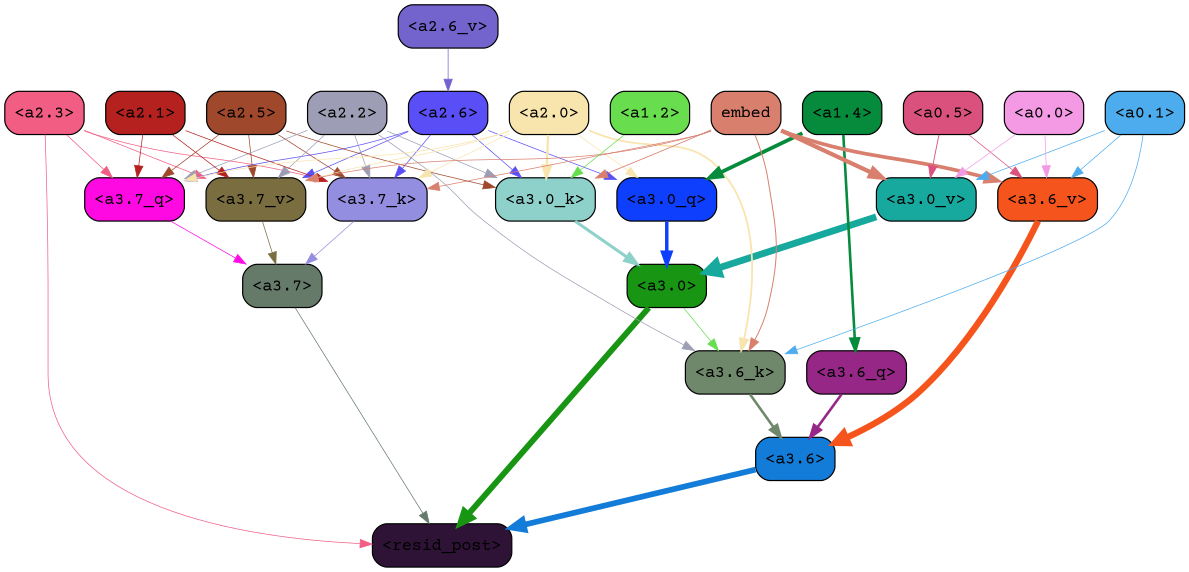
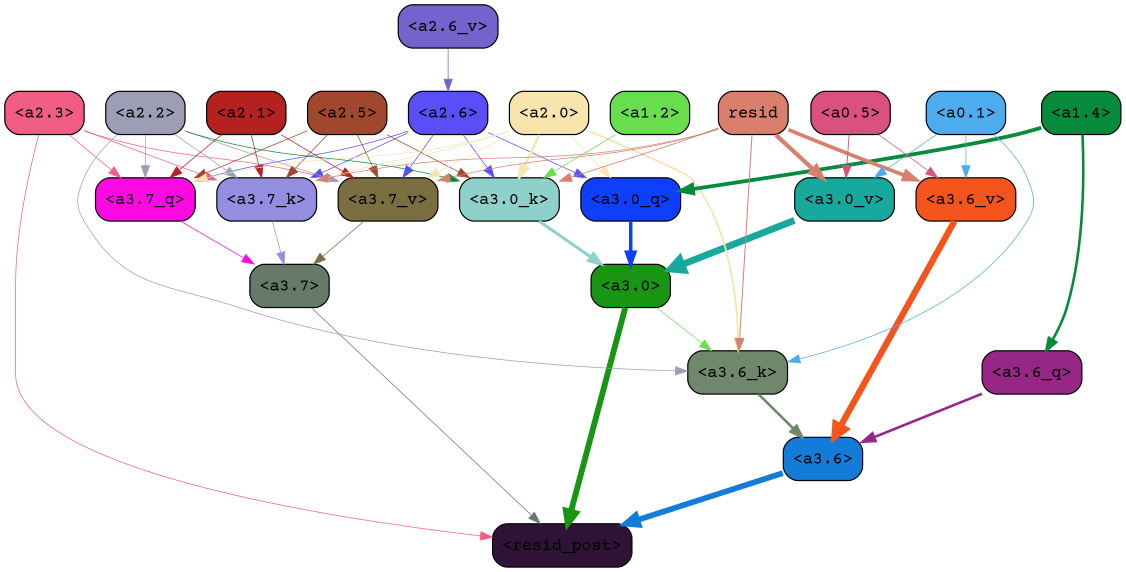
(746, 113) -> (753, 113)
(1044, 113) -> none
(414, 143) -> (283, 153)
